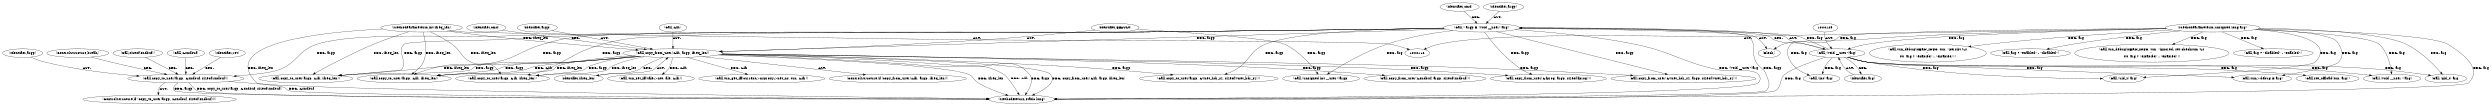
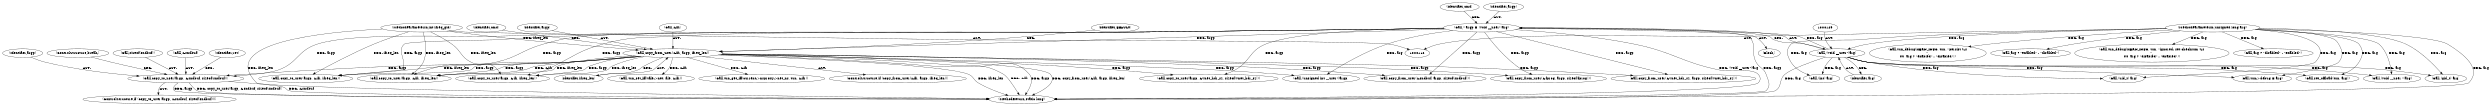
(422, 28) -> (422, 28)
(1969, 31) -> (2338, 37)
(1237, 37) -> (1007, 62)
(1032, 38) -> (1032, 38)
none -> (1454, 52)
none -> (435, 65)
(173, 68) -> (173, 68)
(190, 68) -> (190, 68)
